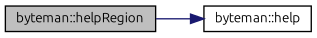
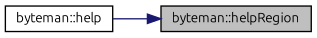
(173, 19) -> (130, 19)
